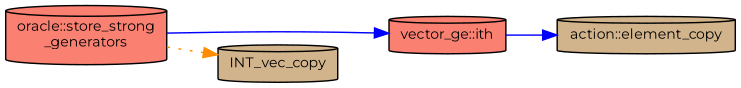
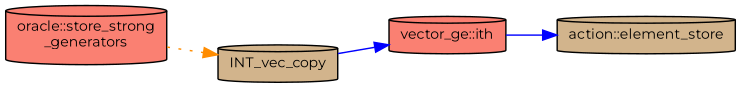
(271, 32) -> (356, 50)
(646, 35) -> (646, 35)
